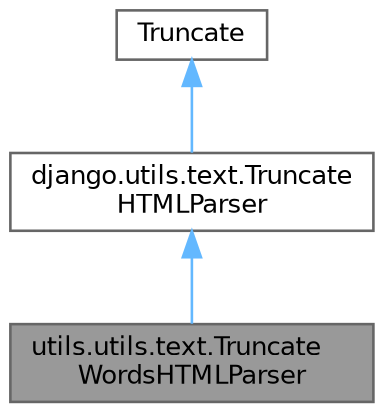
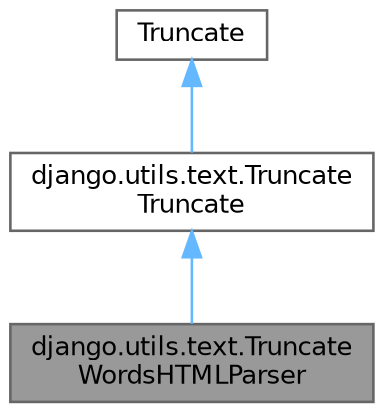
(192, 192) -> (192, 192)
(192, 363) -> (192, 363)
